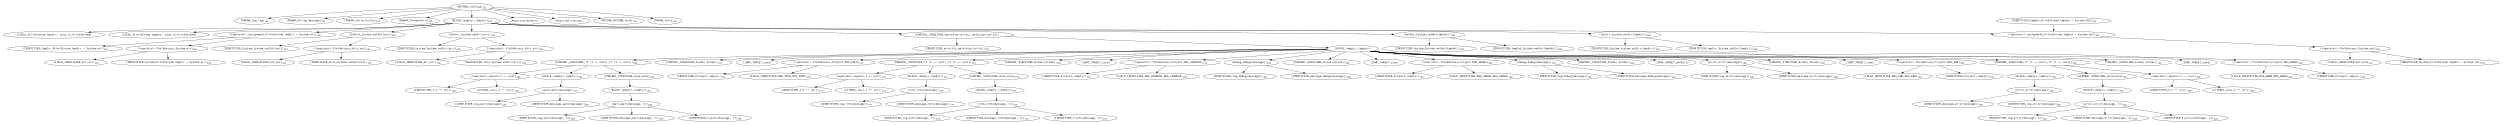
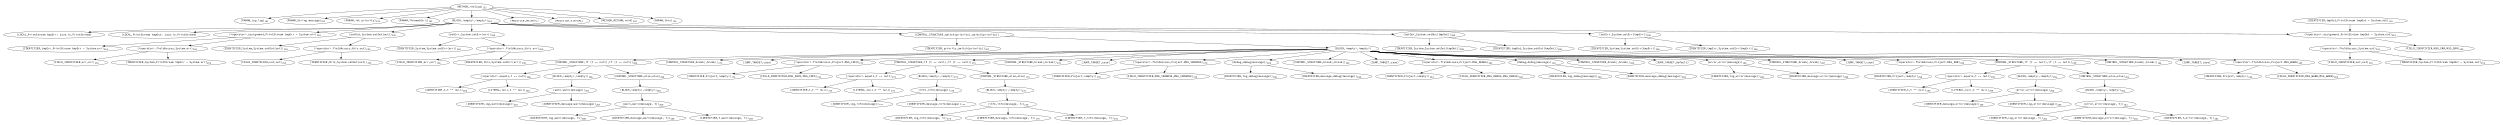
(1912, 69) -> (2392, 42)
